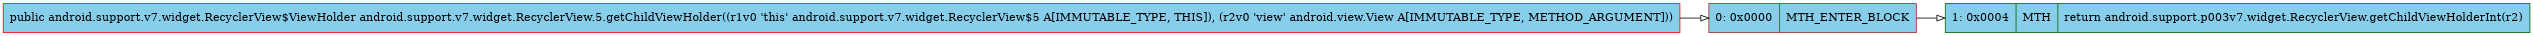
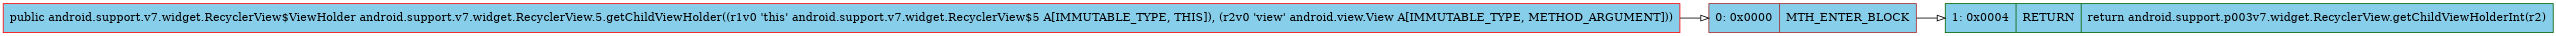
(2037, 18) -> (2049, 18)
